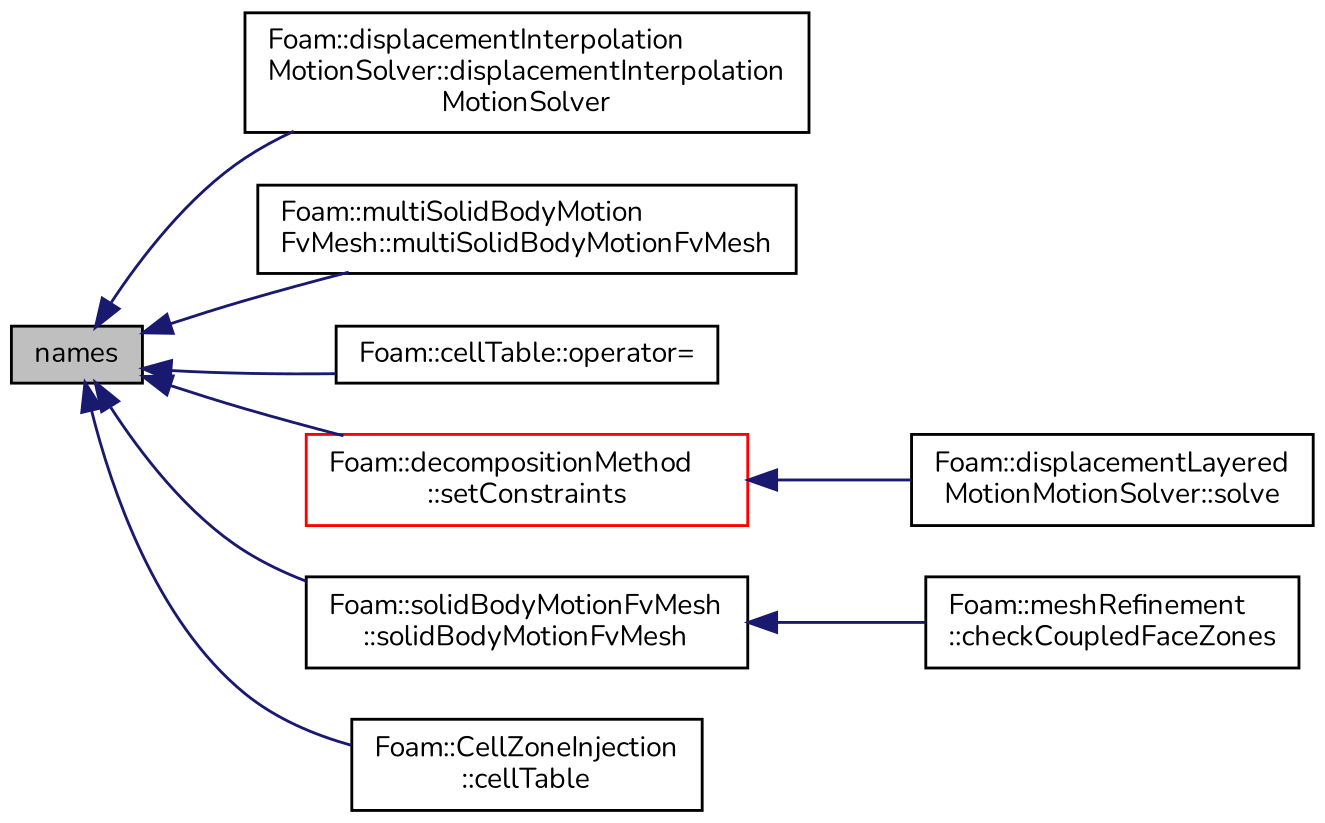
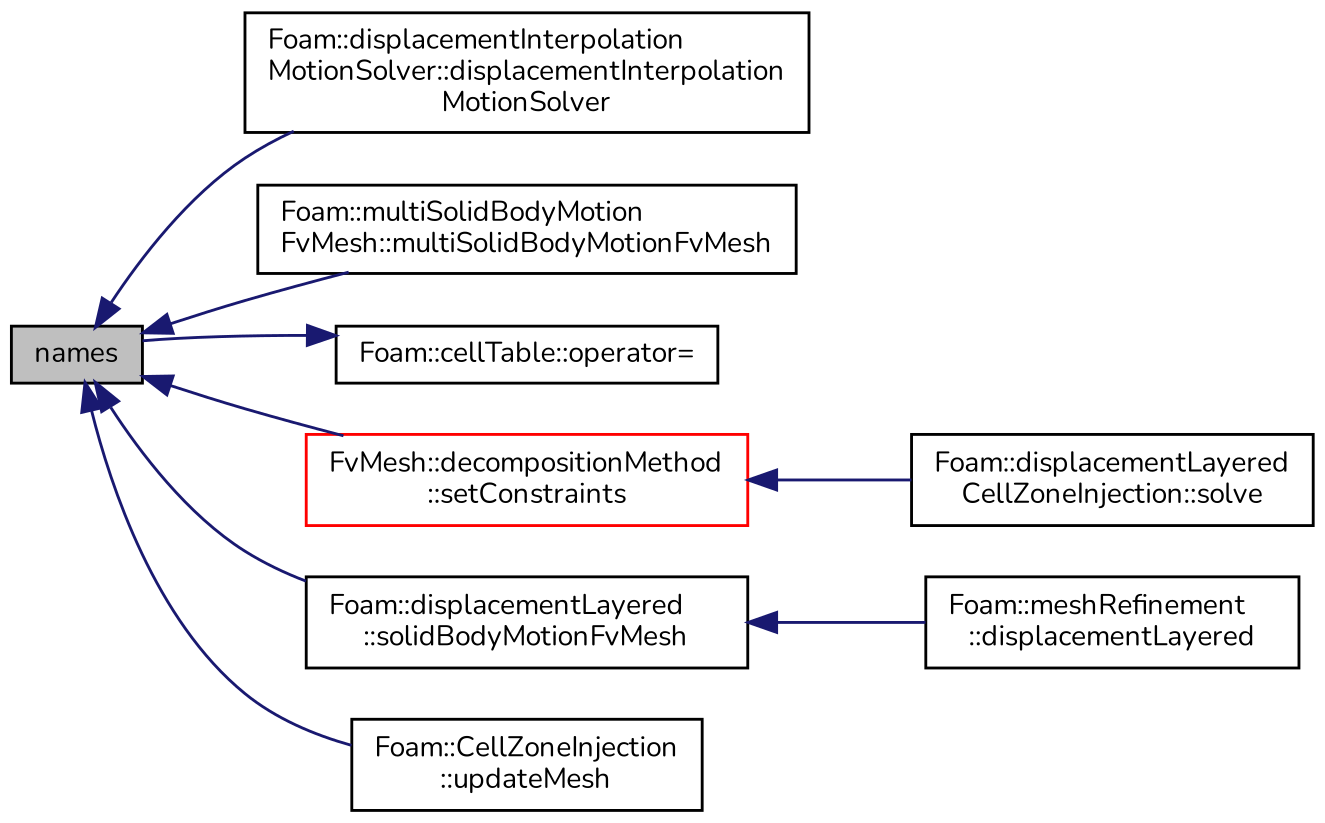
(254, 373) -> (225, 337)
(527, 480) -> (527, 480)
(1112, 480) -> (1112, 480)
(527, 622) -> (527, 622)
(1112, 622) -> (1112, 622)
(527, 765) -> (527, 765)
